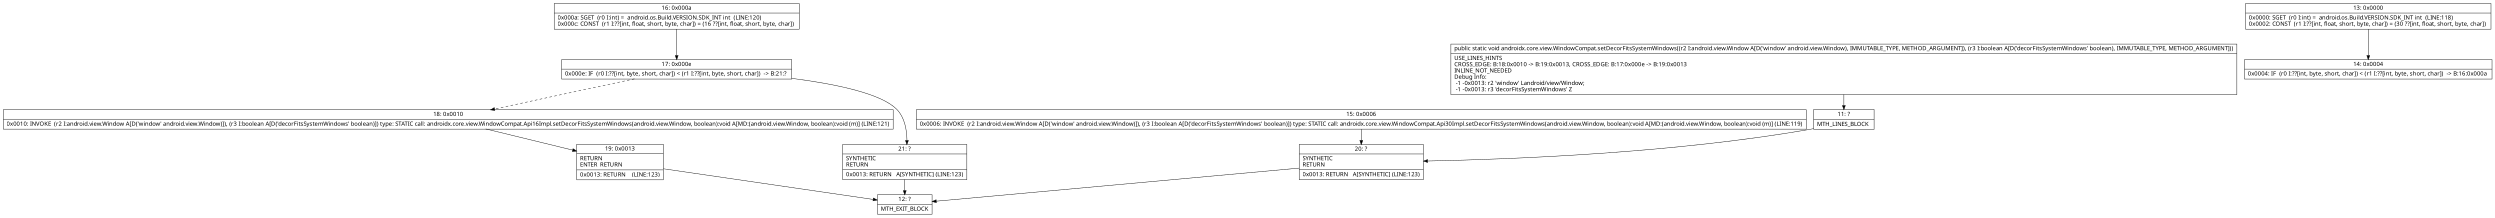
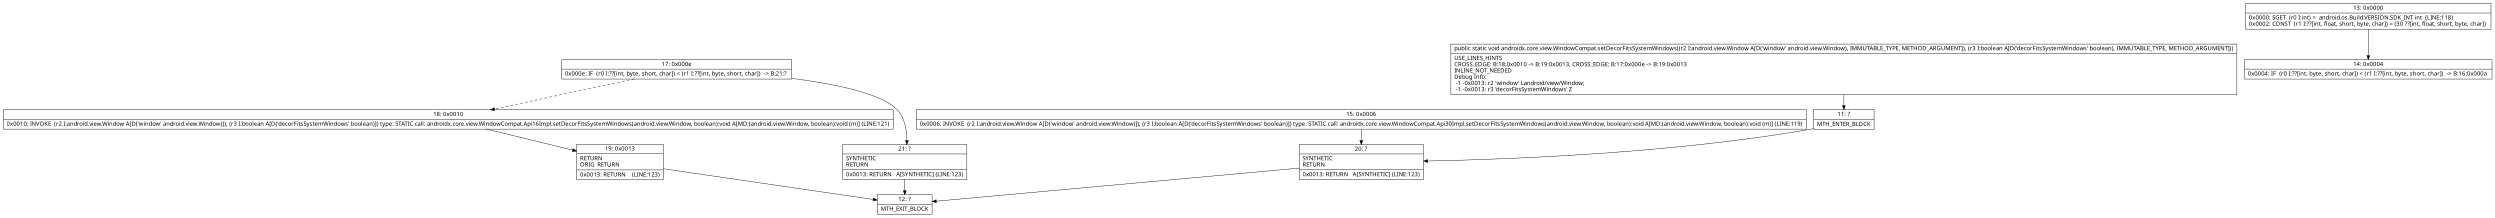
(677, 16) -> none
(1843, 124) -> (1844, 124)
(601, 165) -> (600, 165)
